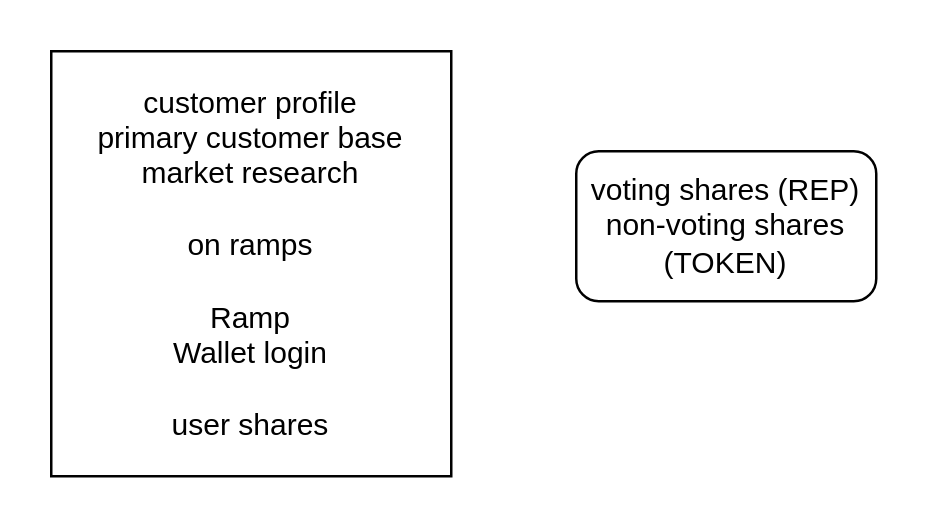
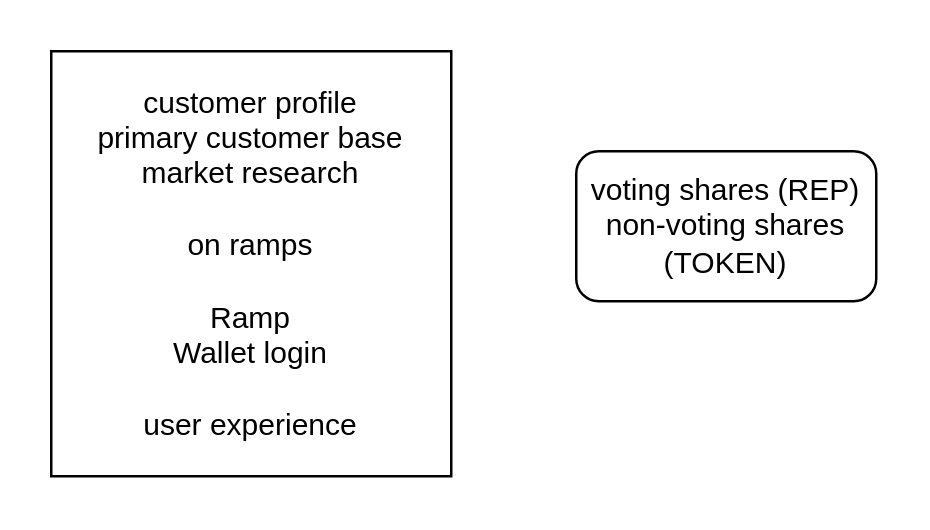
(251, 264) -> (251, 264)
